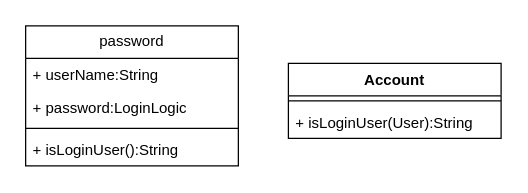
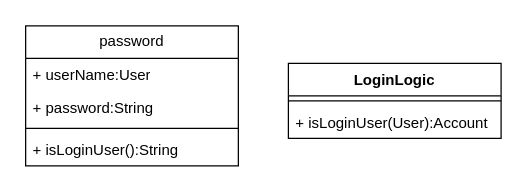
(99, 76) -> (92, 76)
(394, 81) -> (394, 81)
(114, 108) -> (99, 108)
(395, 123) -> (396, 132)
